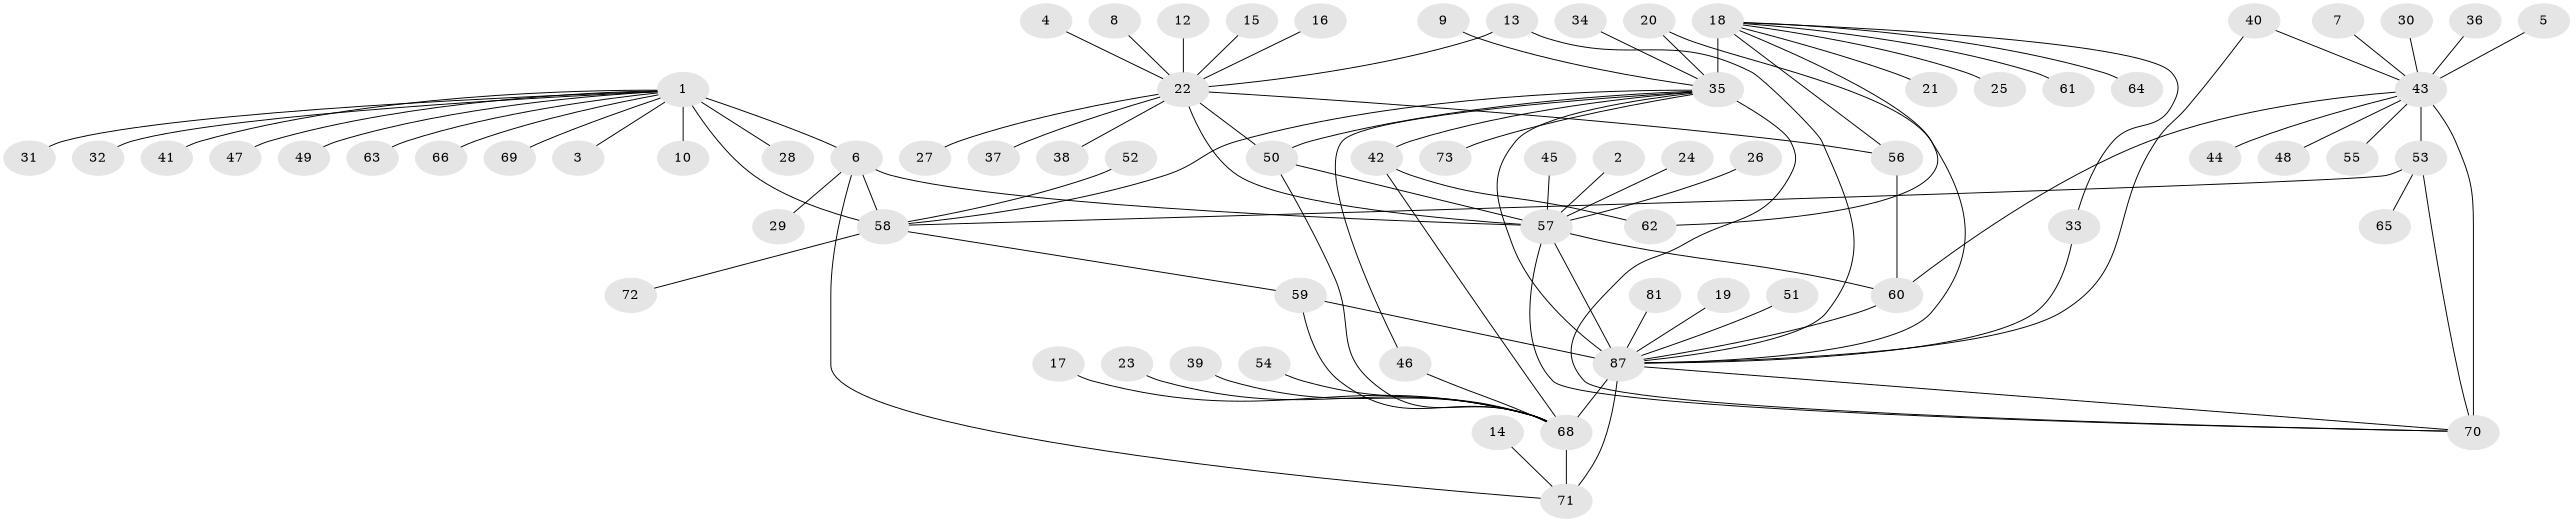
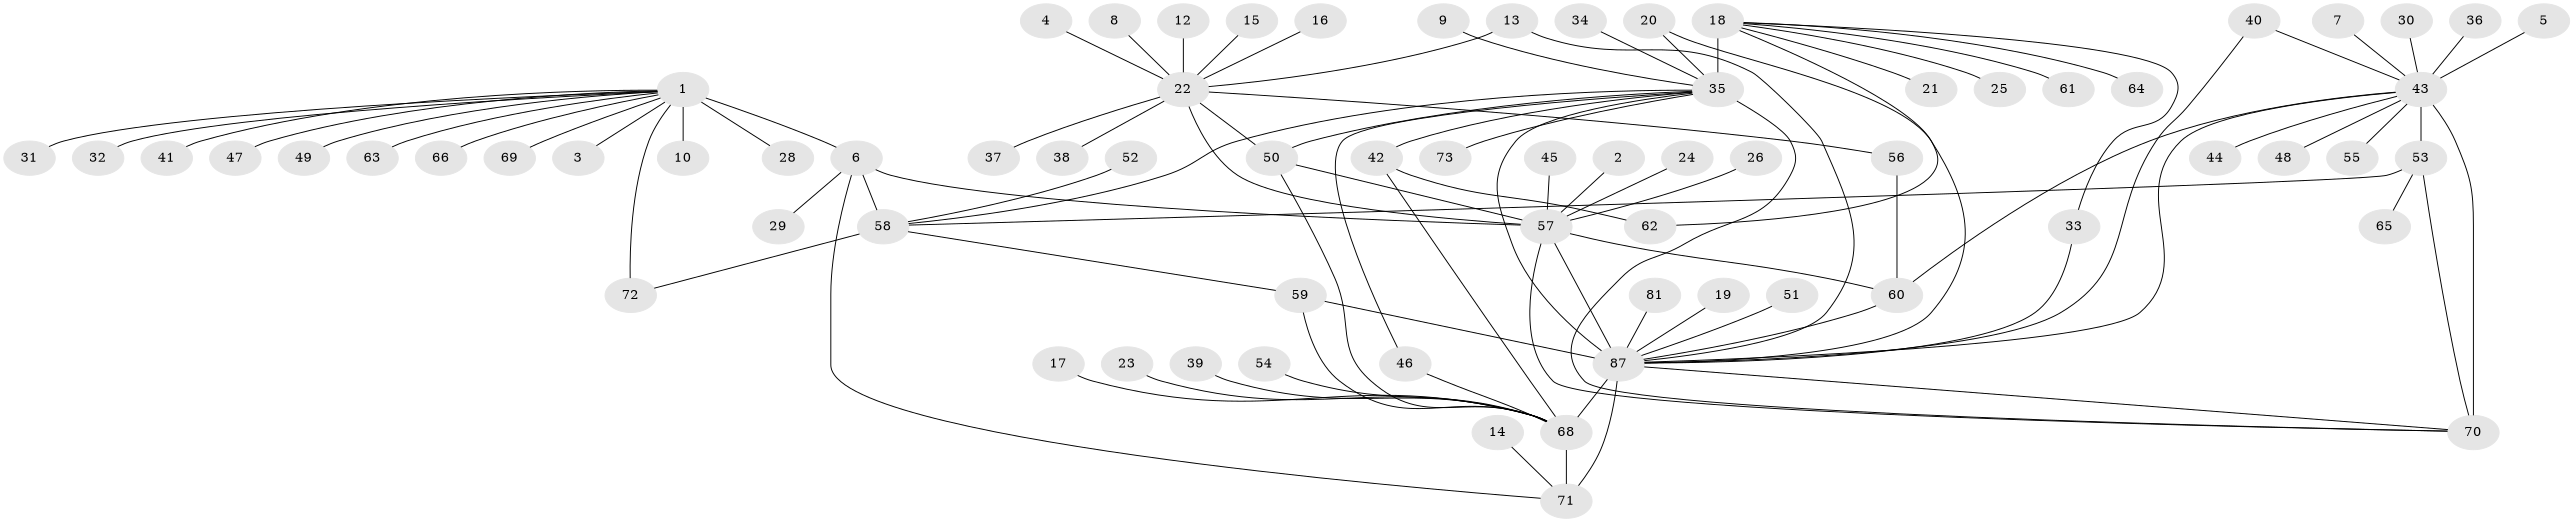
(1807, 90) -> none
(925, 158) -> none
(763, 181) -> (637, 188)
none -> (2096, 327)
